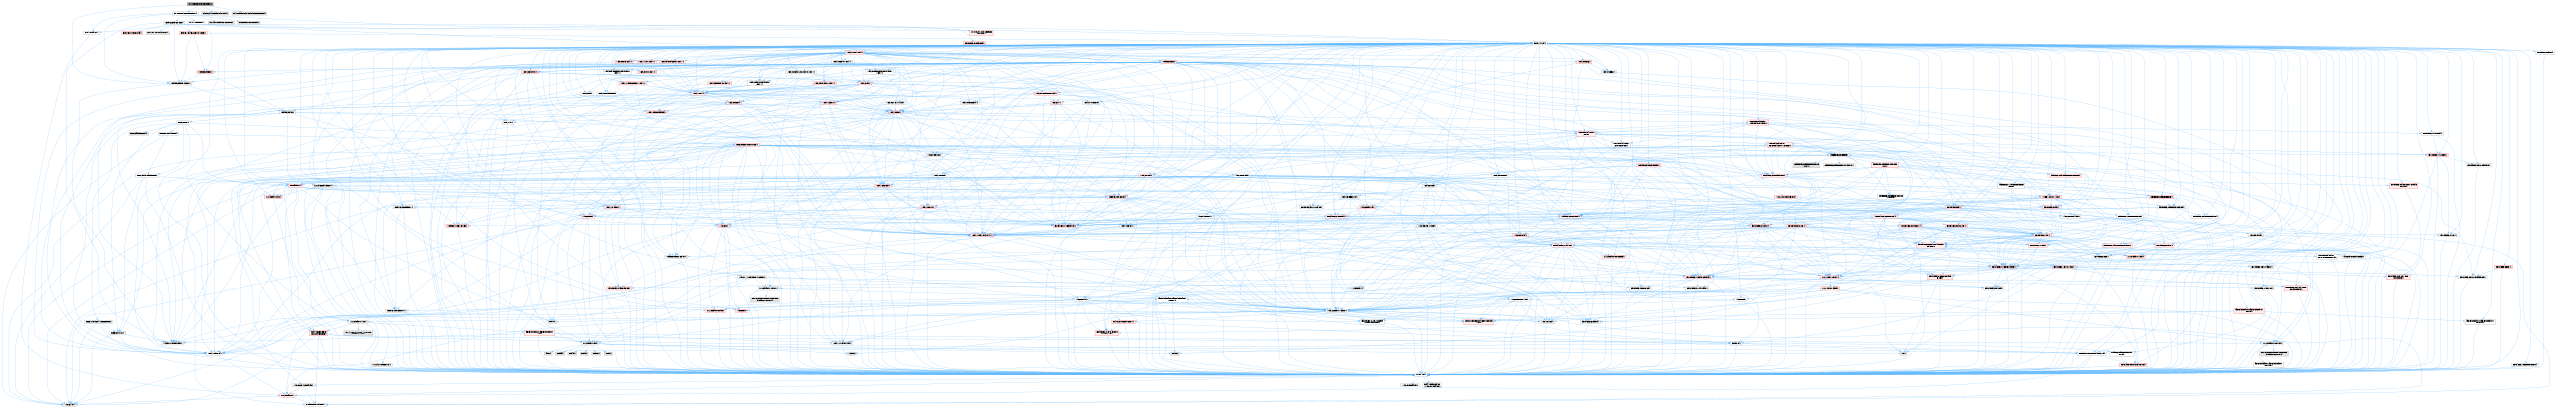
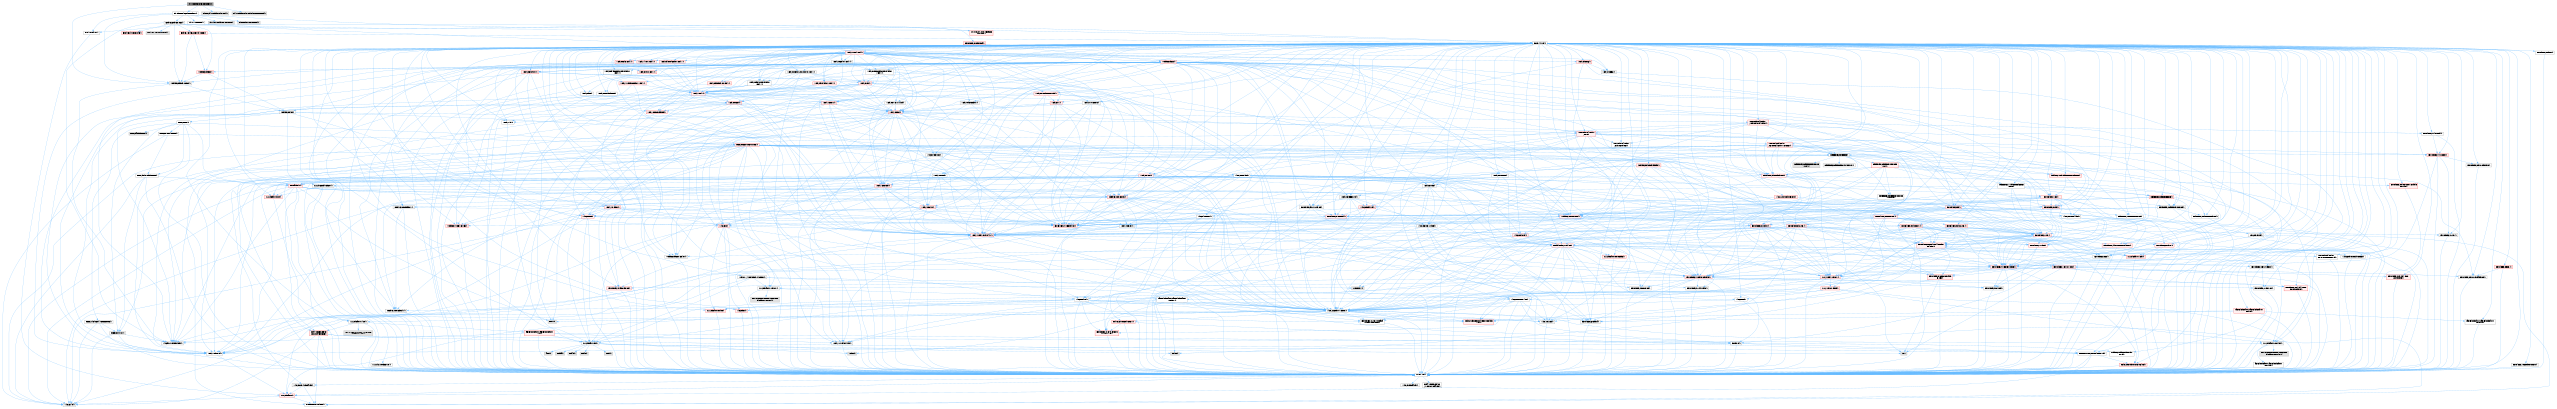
(2051, 197) -> (2051, 197)
(596, 354) -> none
